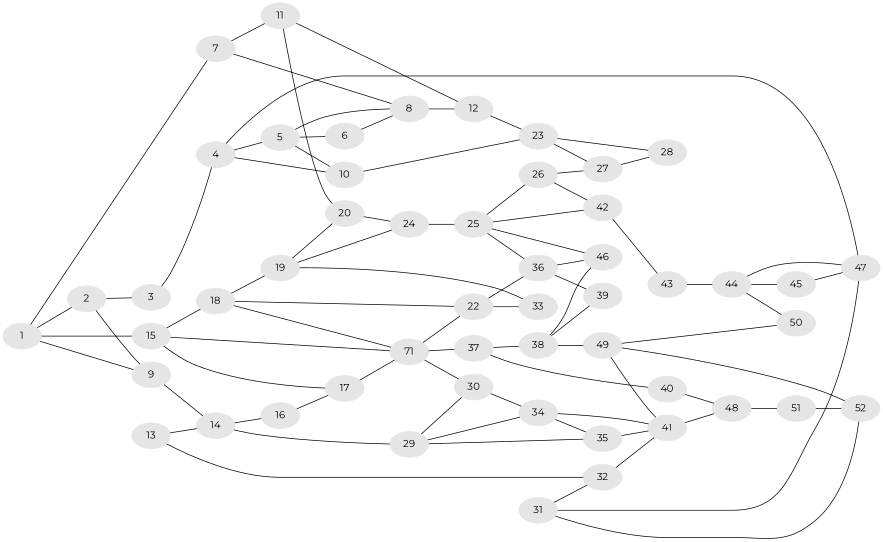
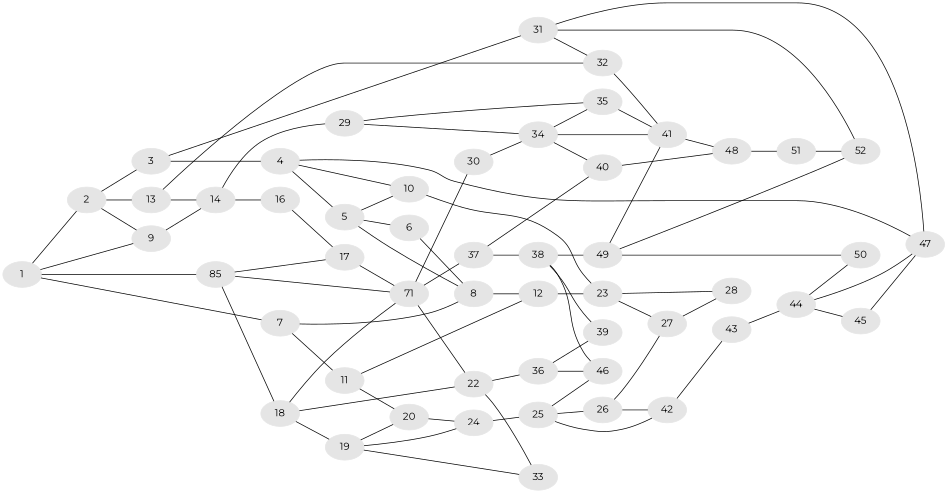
none -> (345, 96)
none -> (571, 151)
none -> (119, 200)
(506, 246) -> none
(151, 336) -> (216, 274)
(441, 416) -> none
